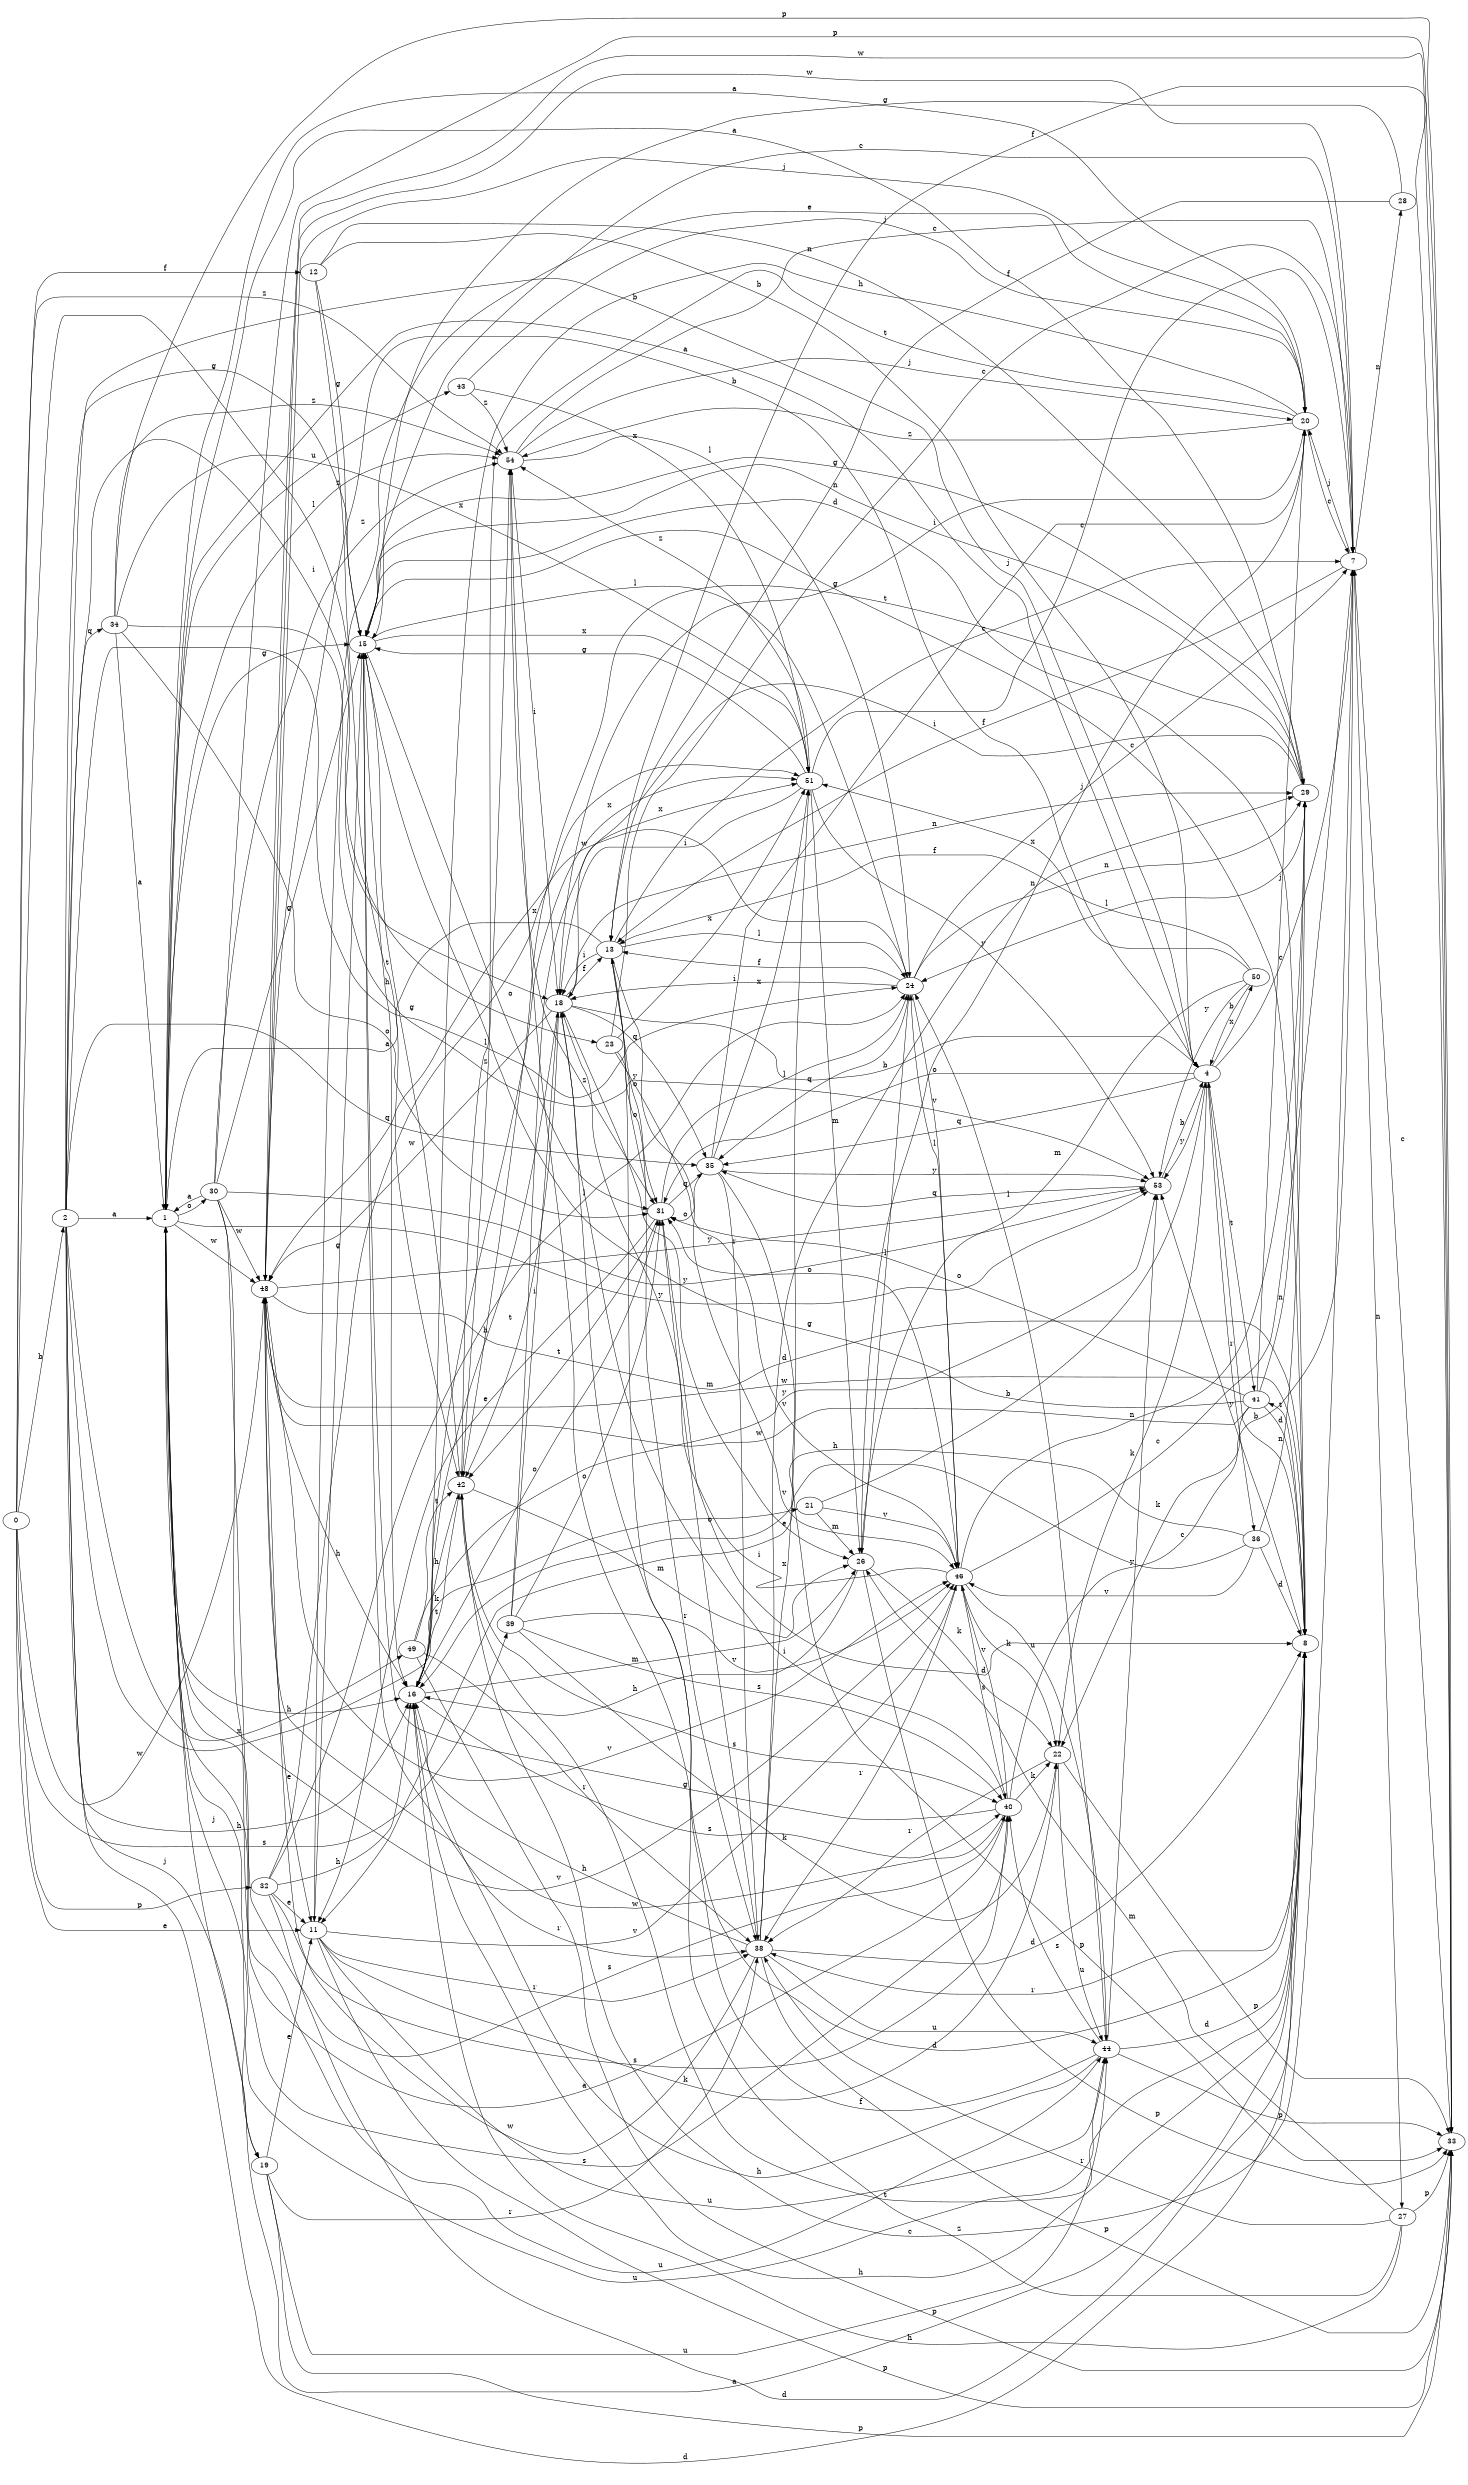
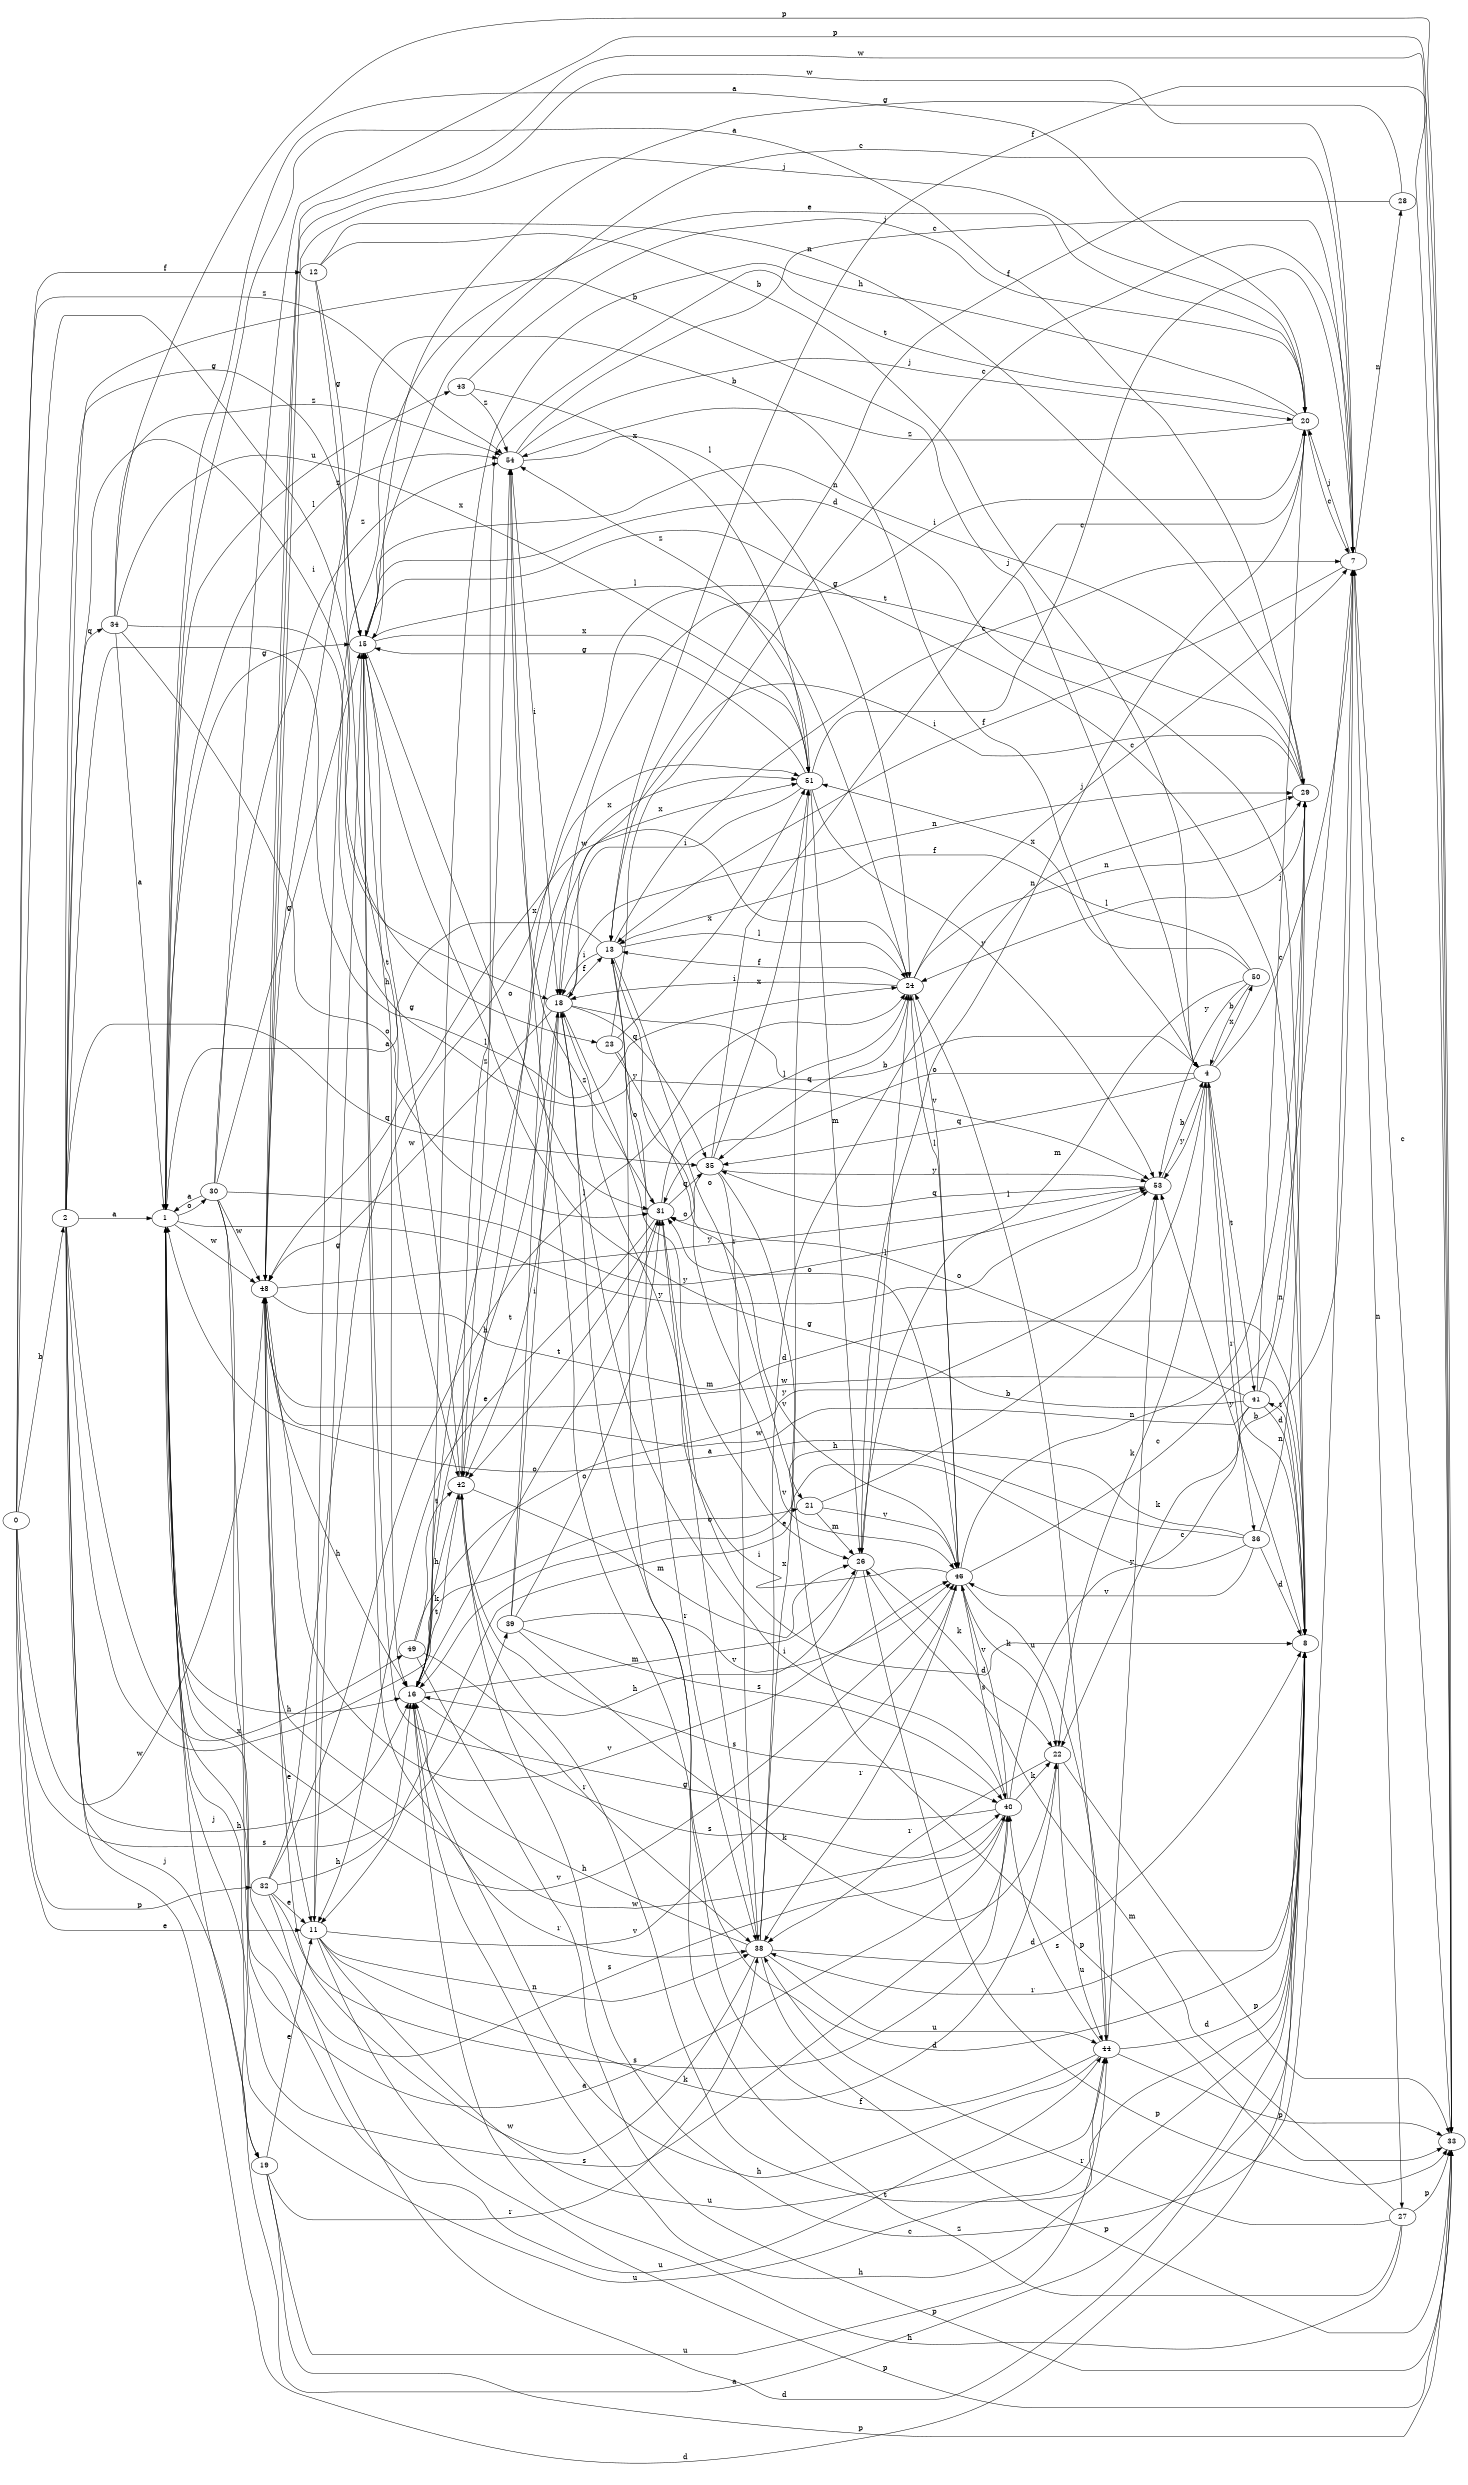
(587, 332) -> (684, 1460)
(854, 470) -> none
(634, 1097) -> (714, 1224)
(535, 1988) -> (535, 1988)
